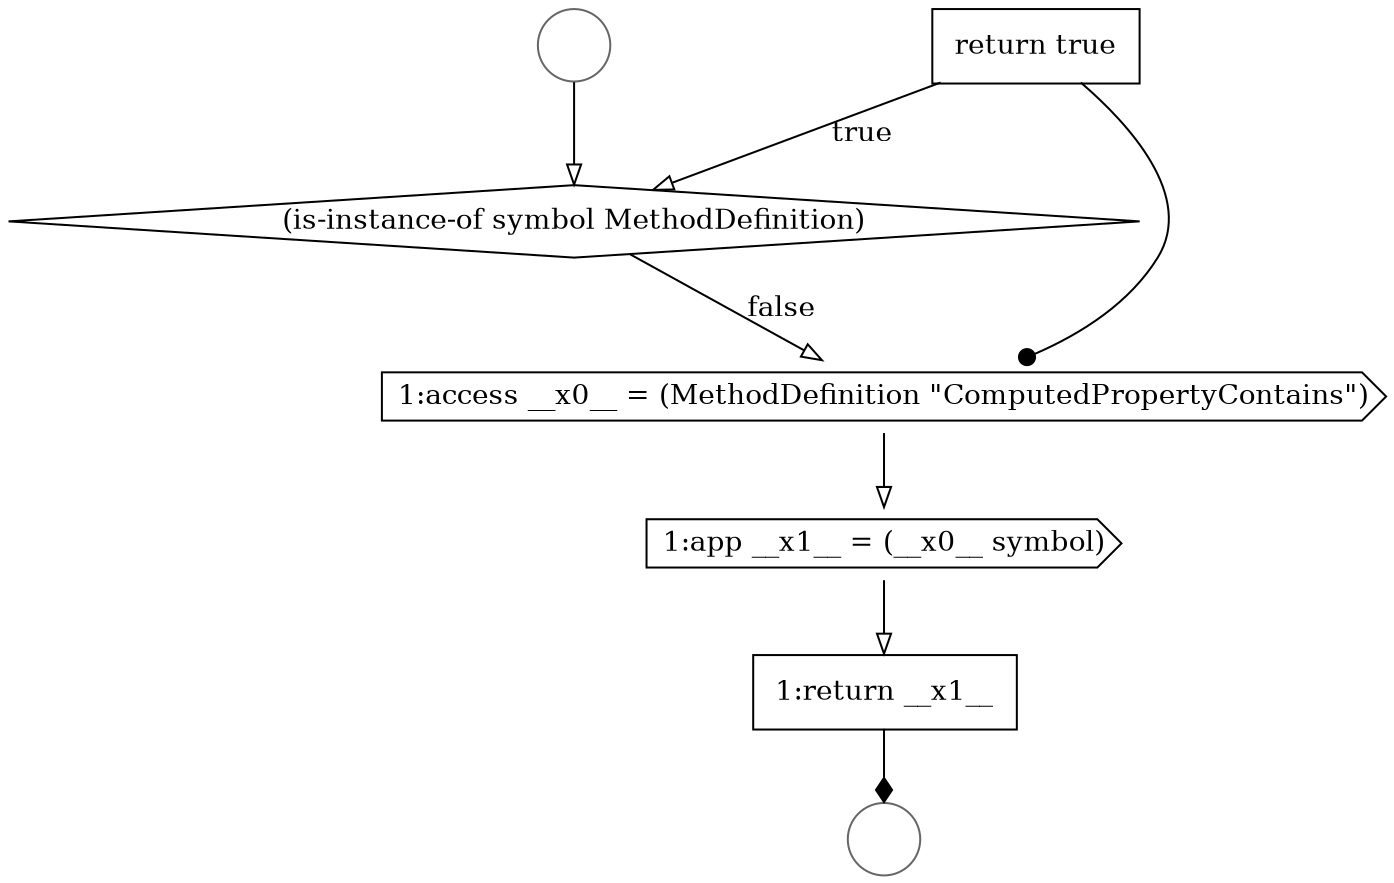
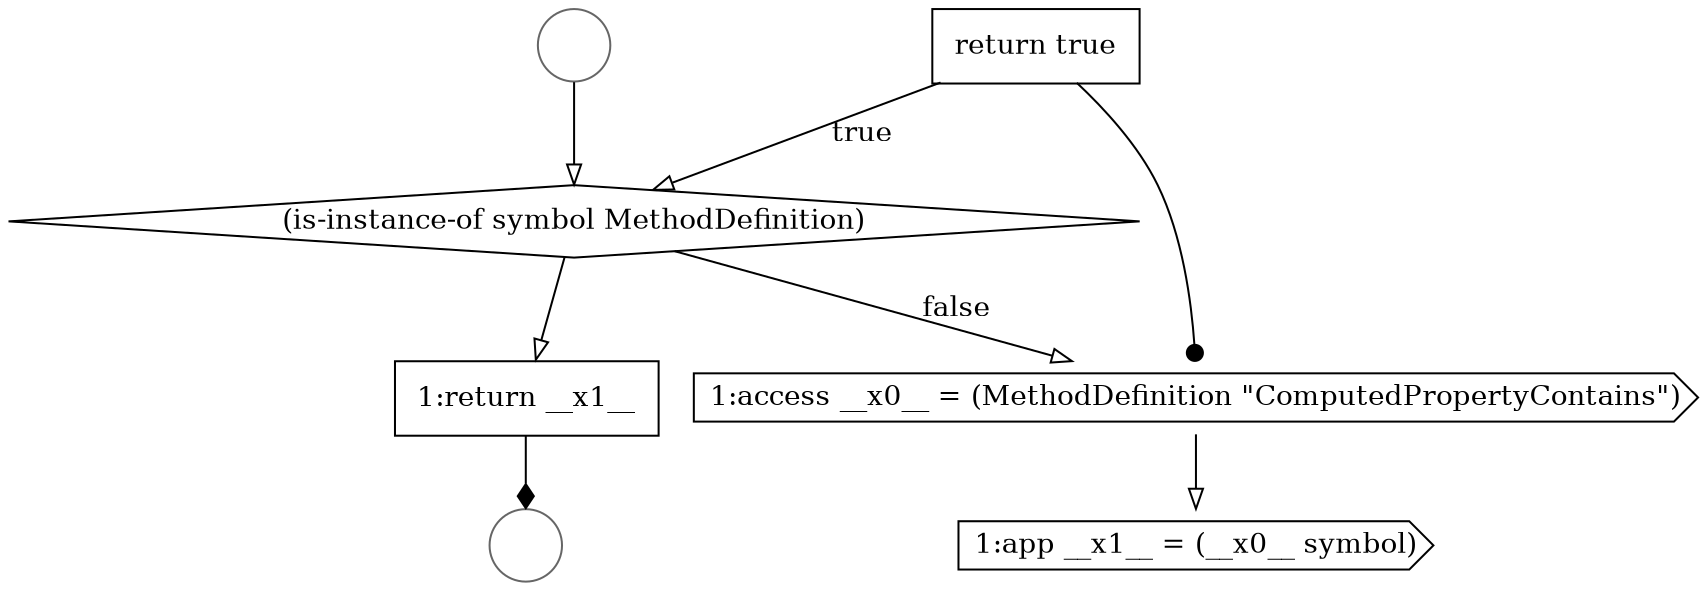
(884, 607) -> (553, 299)
